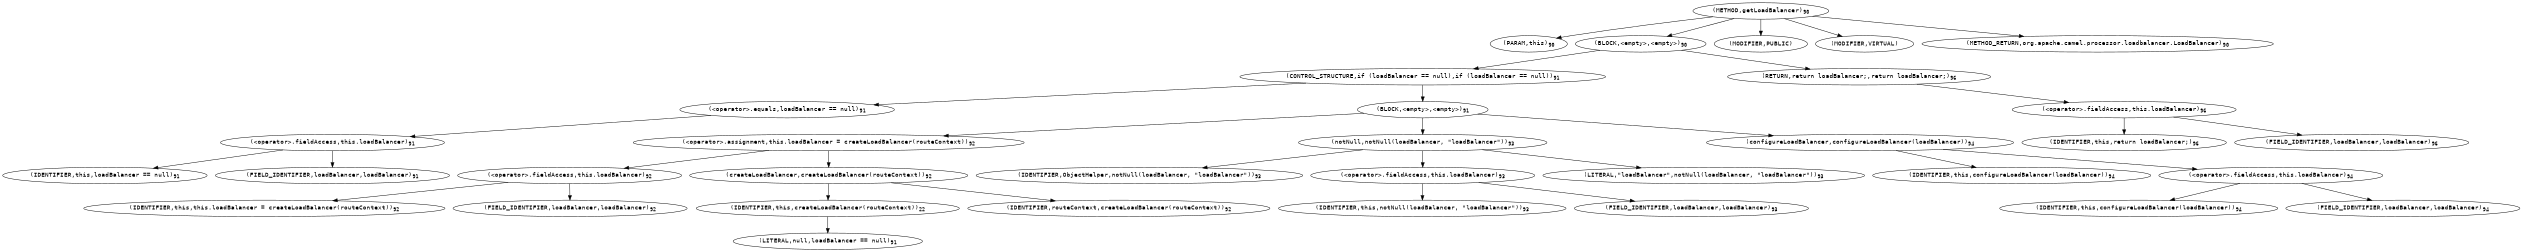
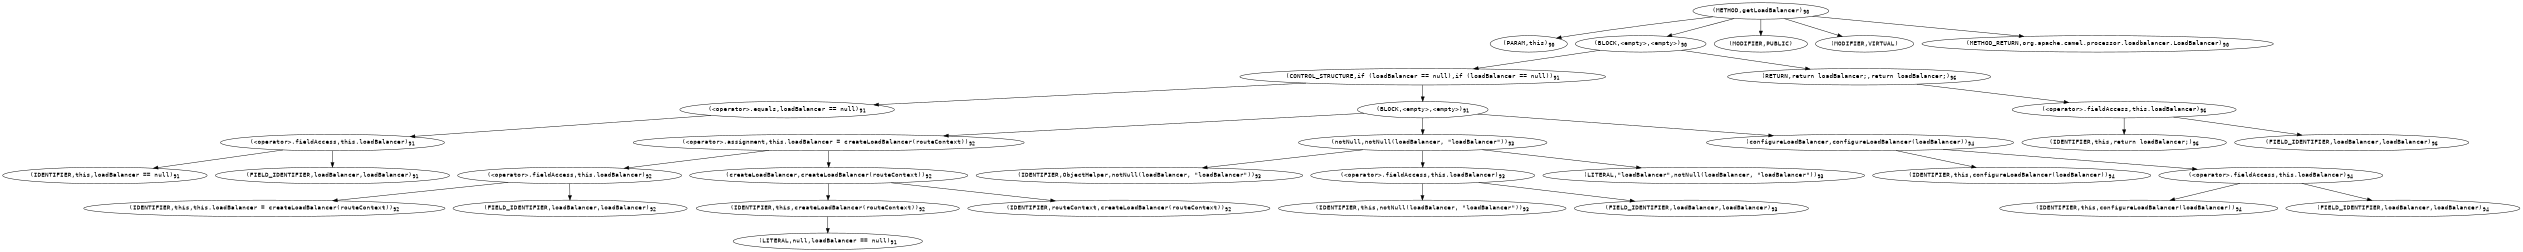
(922, 208) -> (922, 208)
